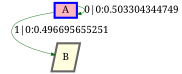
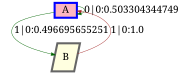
none -> (110, 33)
